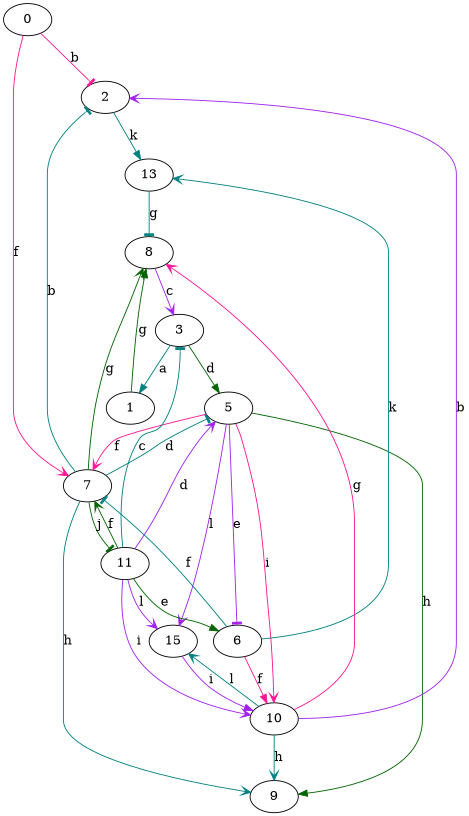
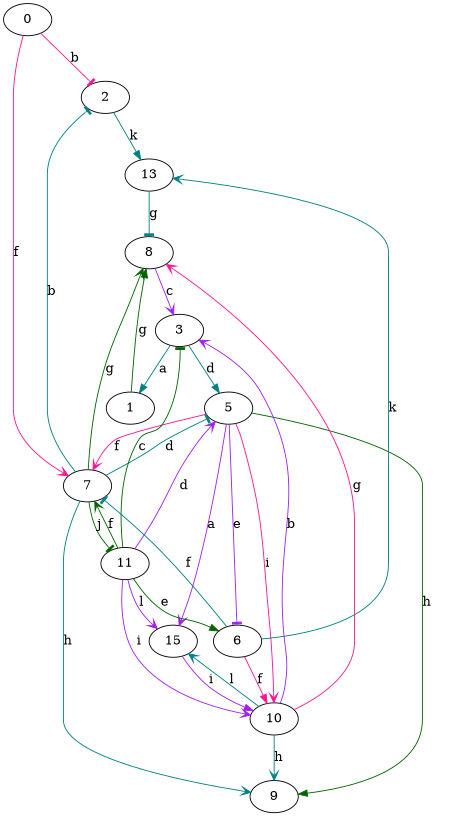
(456, 334) -> (288, 509)
(202, 366) -> (202, 366)
(137, 442) -> (137, 442)
(211, 525) -> (211, 525)
